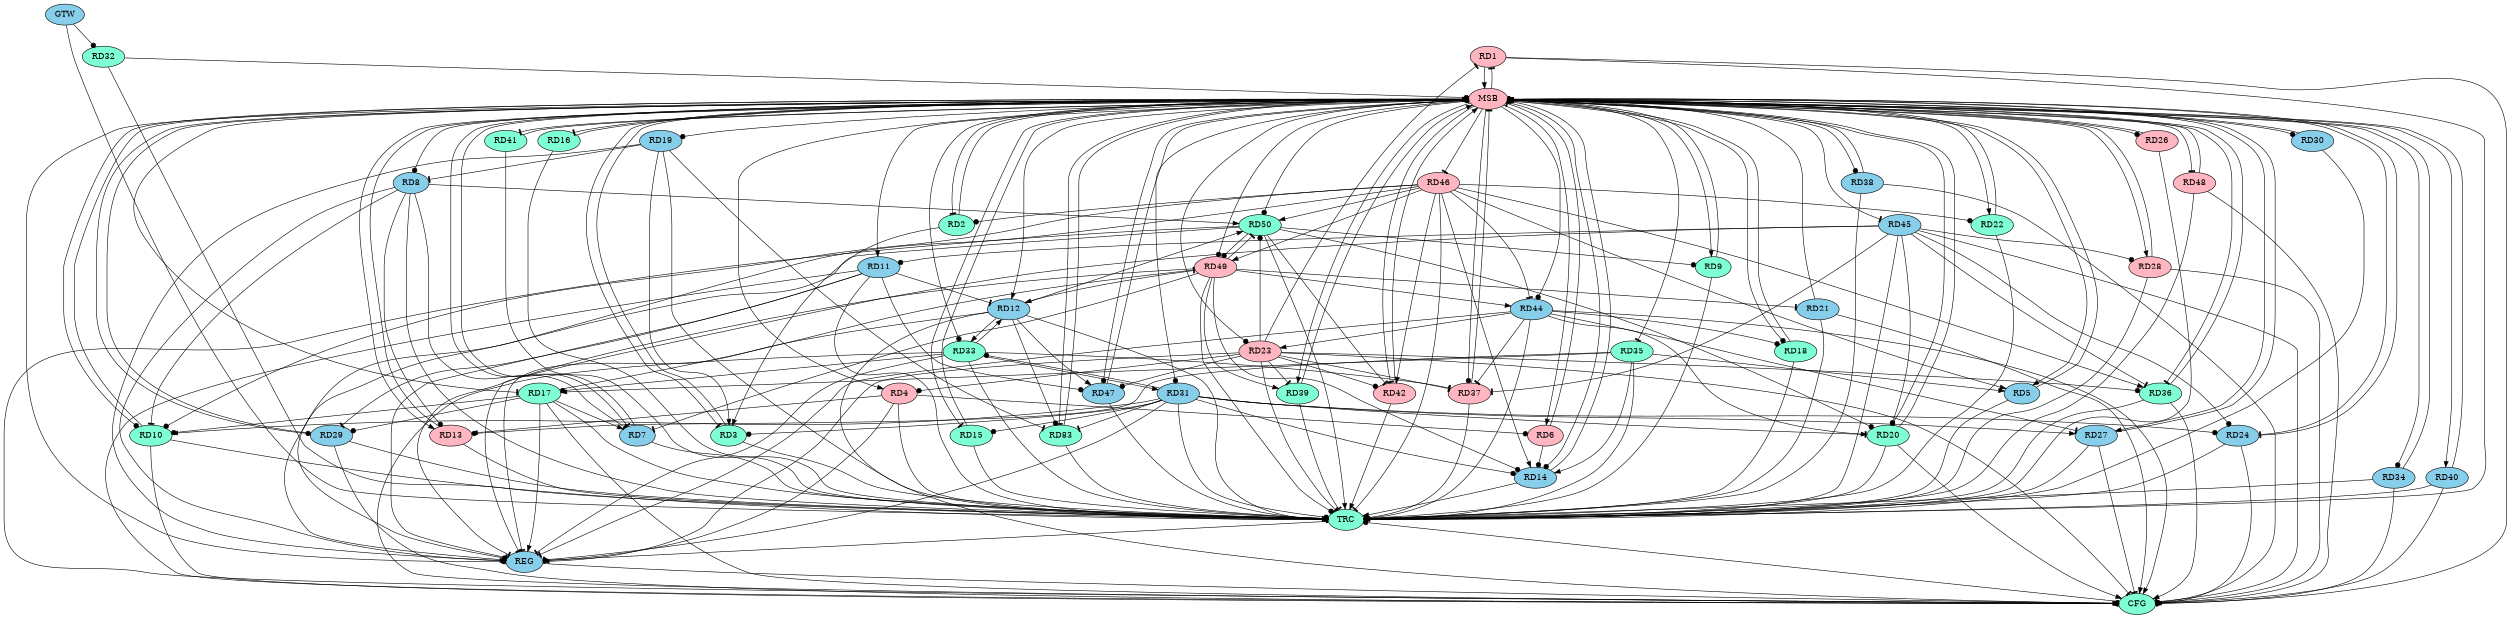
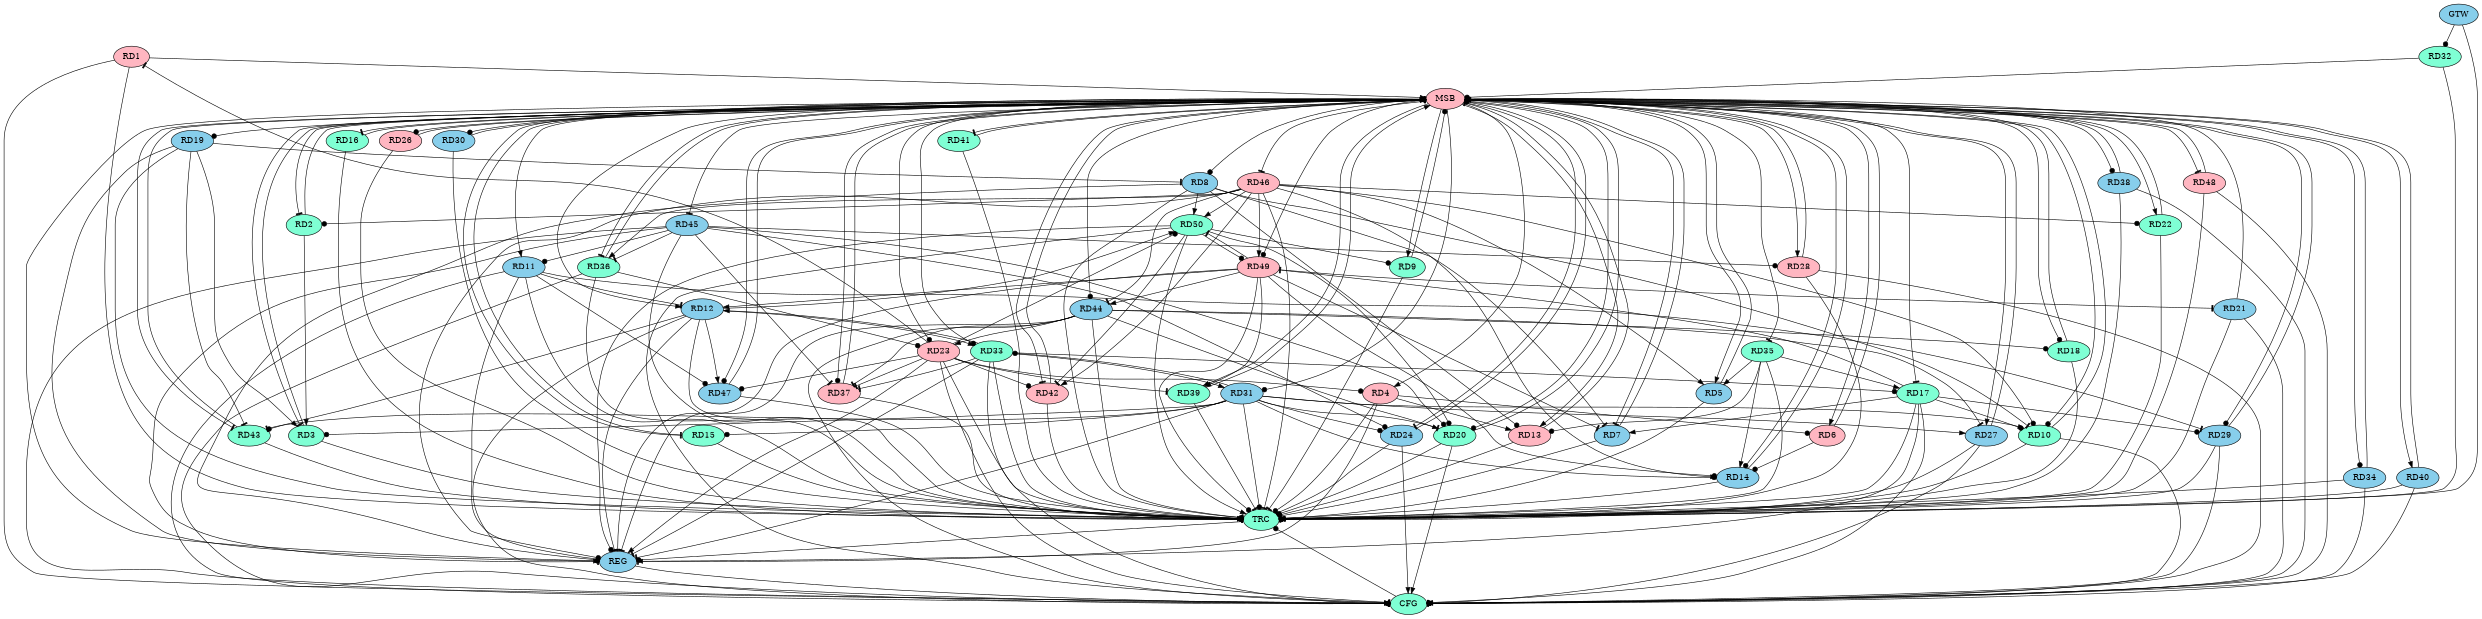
(1492, 79) -> none
(1345, 120) -> none
(1708, 366) -> (774, 310)
(1061, 436) -> (249, 436)
